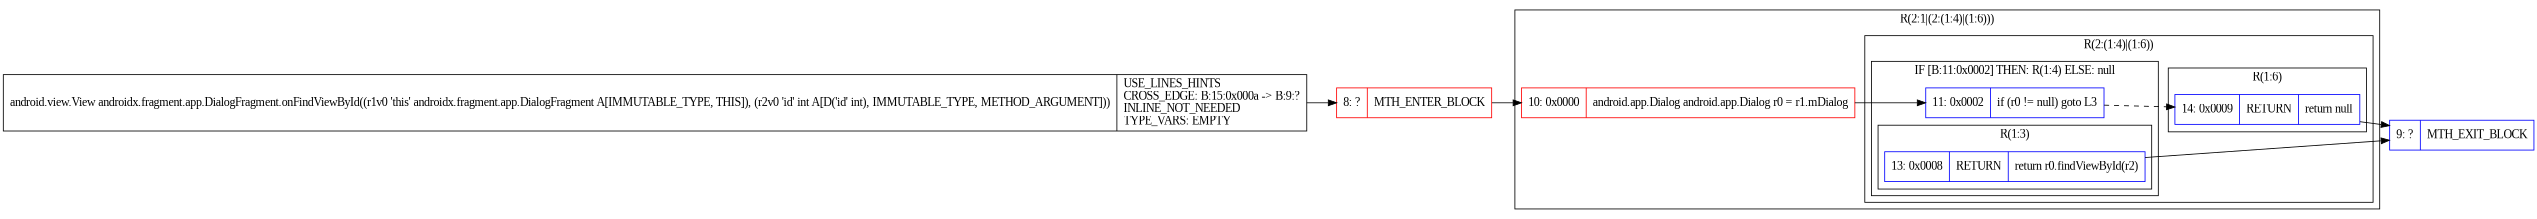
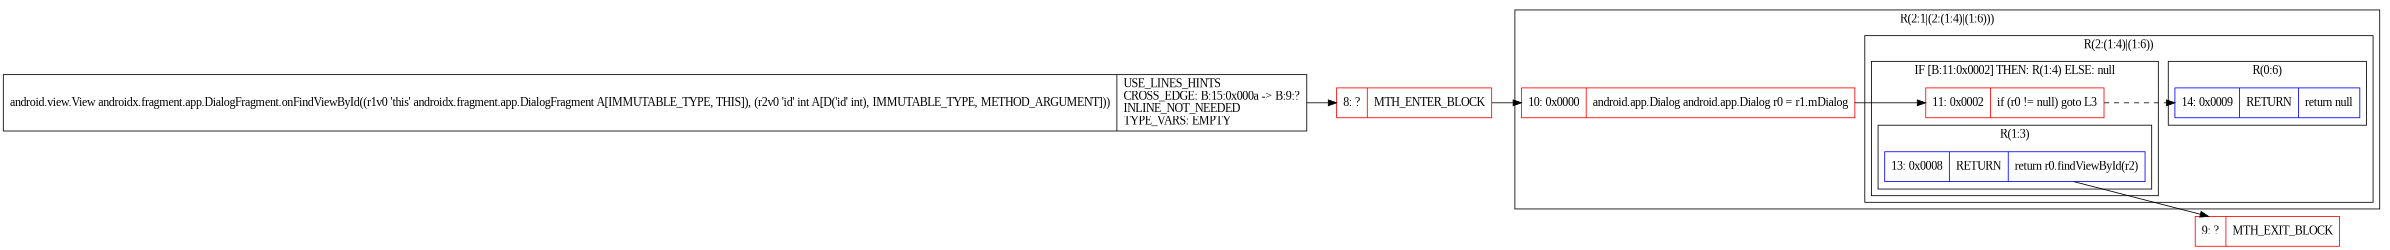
(2267, 78) -> (2267, 71)
(2015, 103) -> (2015, 103)
(2371, 123) -> none
(2462, 135) -> (2267, 231)
